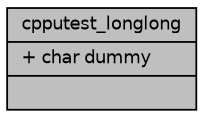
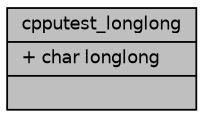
(87, 58) -> (91, 58)
